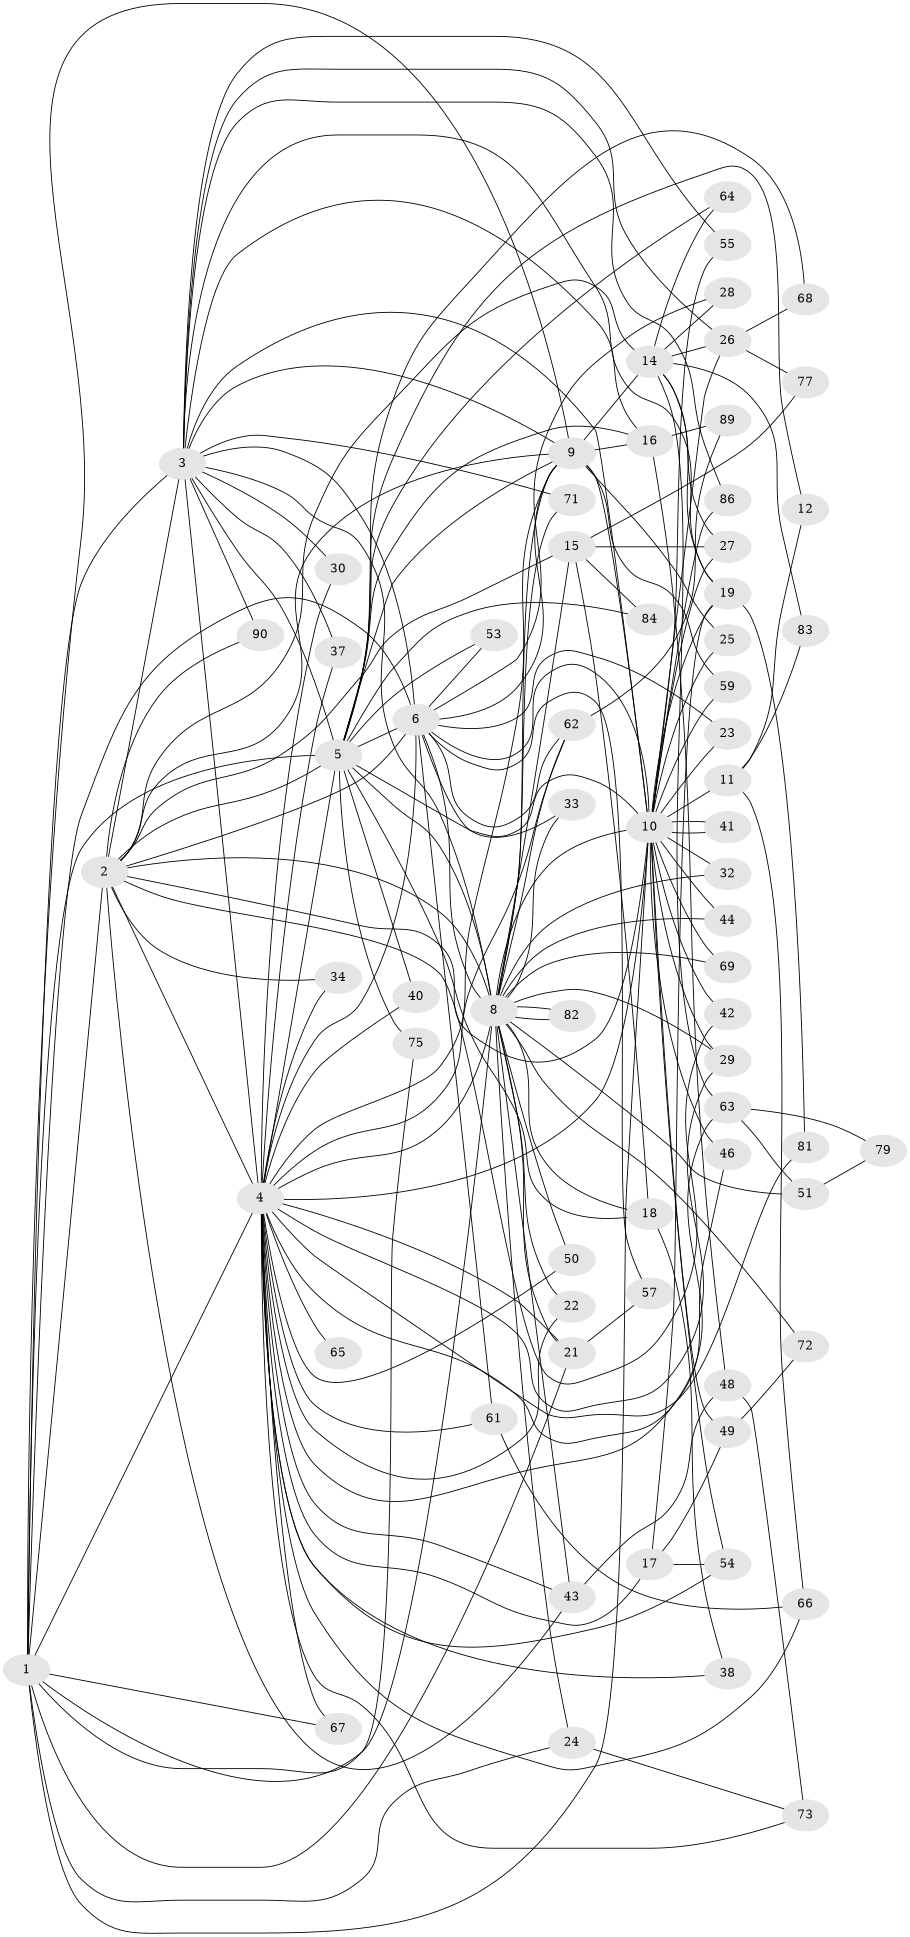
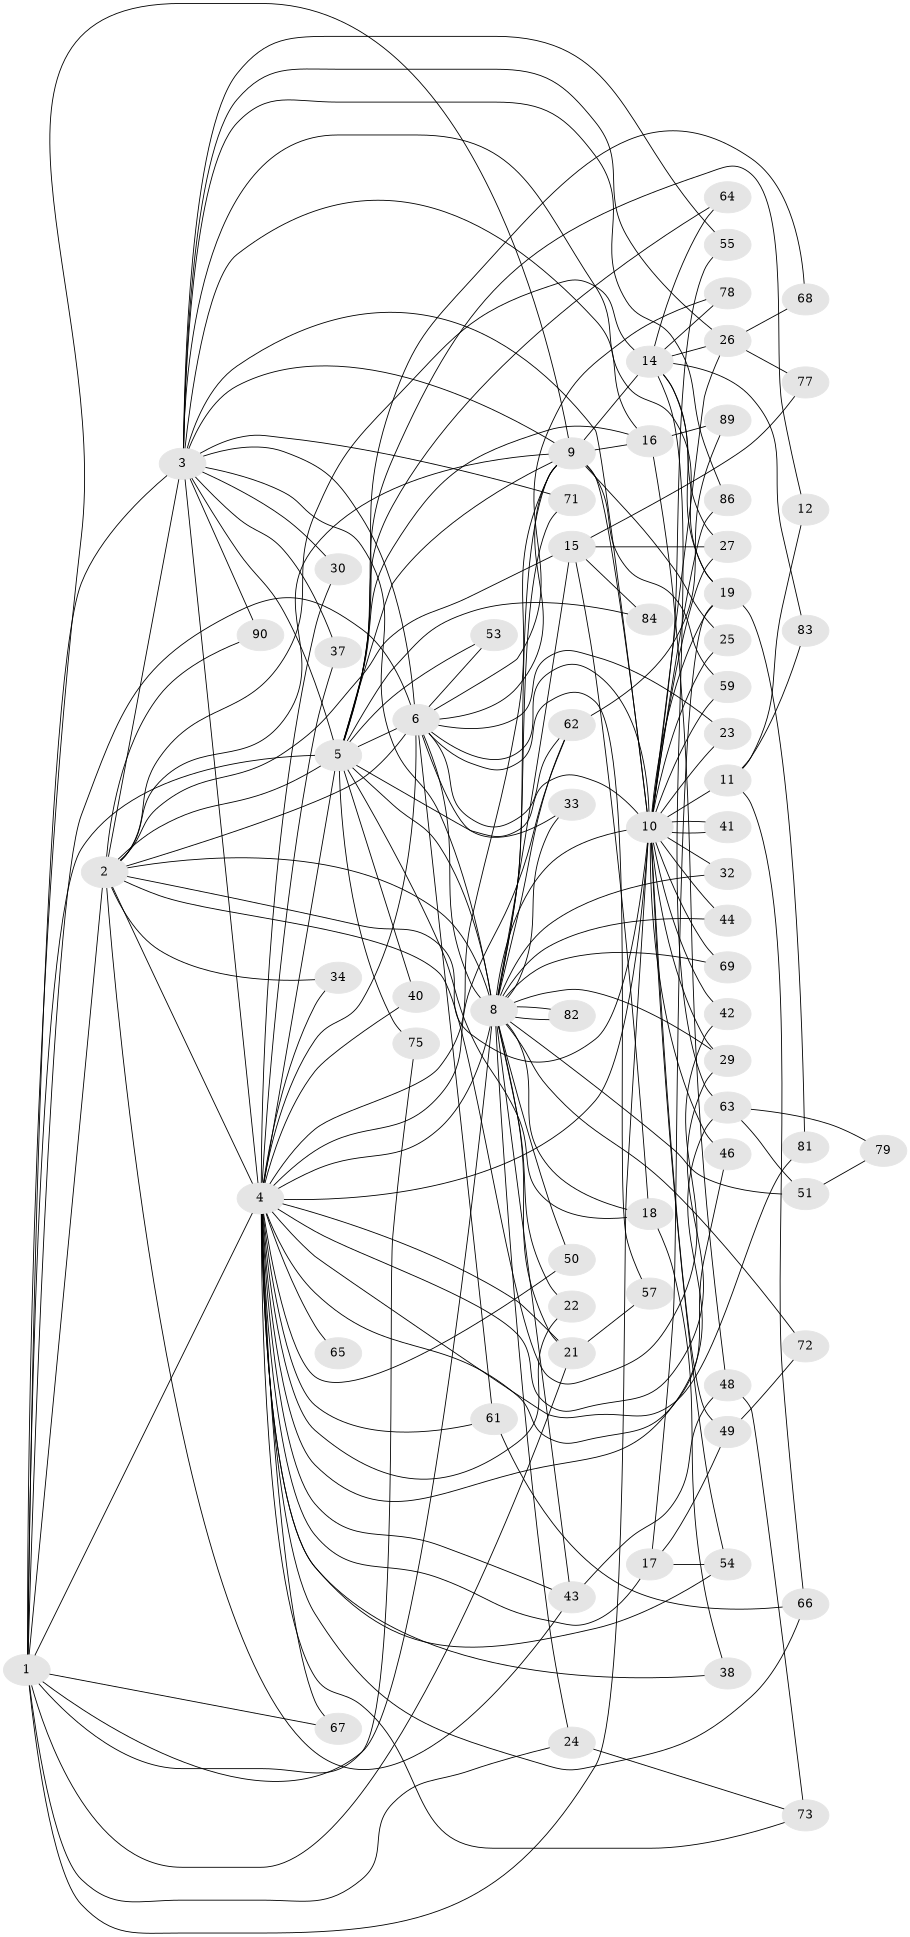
(728, 293) -> (728, 293)
